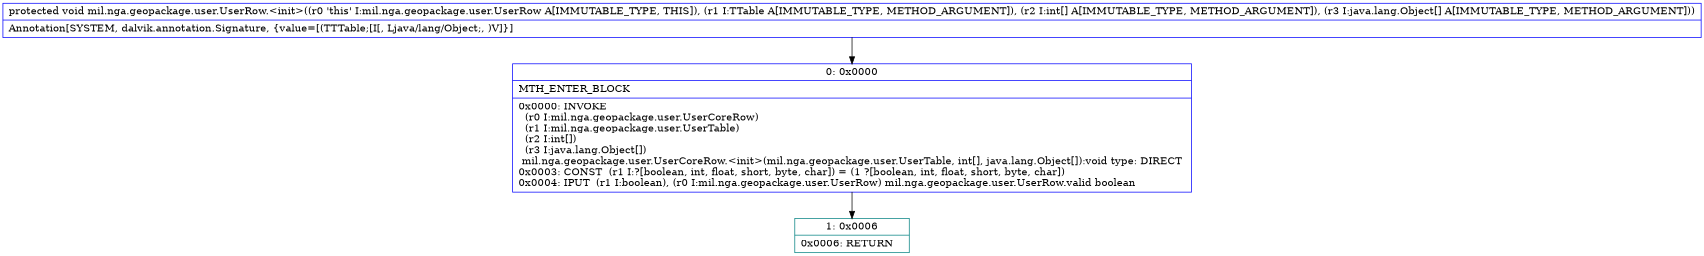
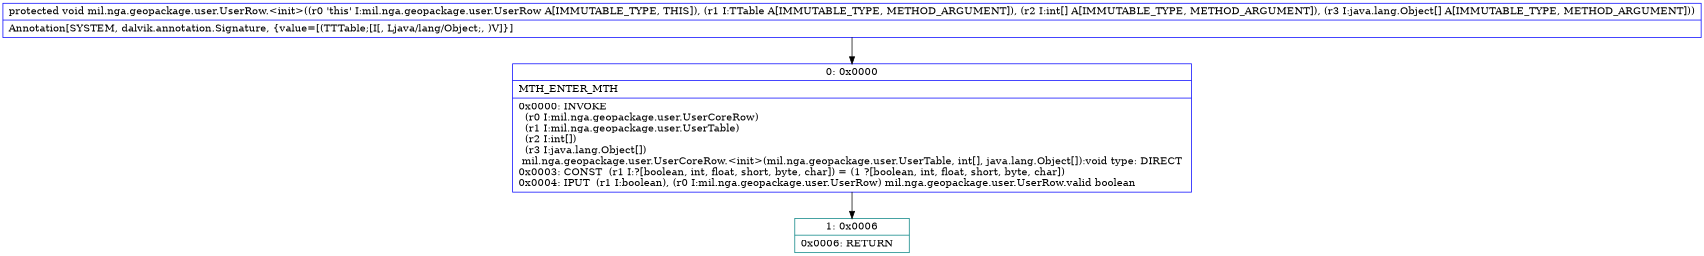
(575, 89) -> (568, 89)
